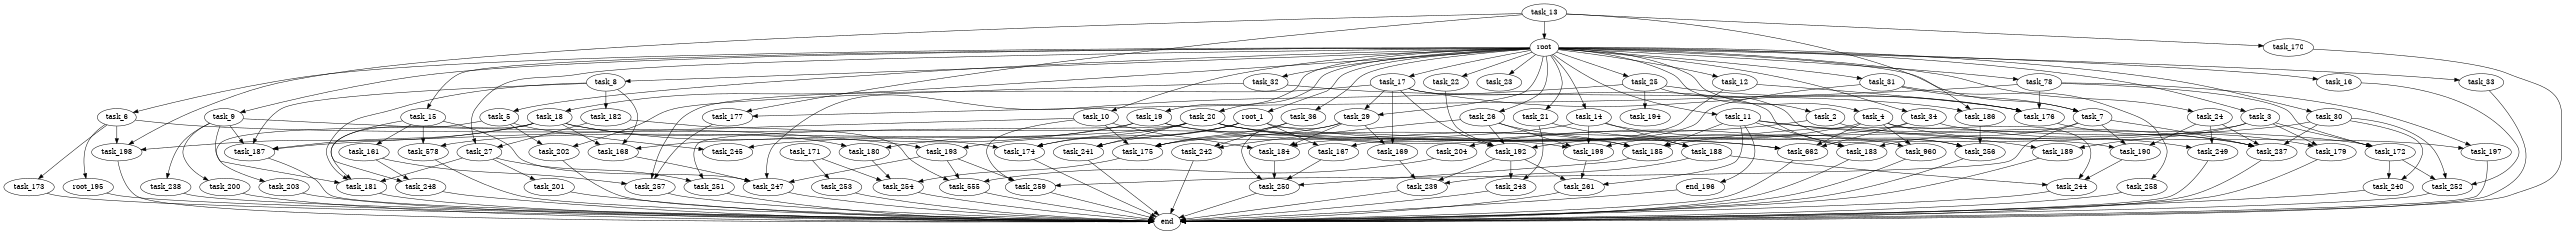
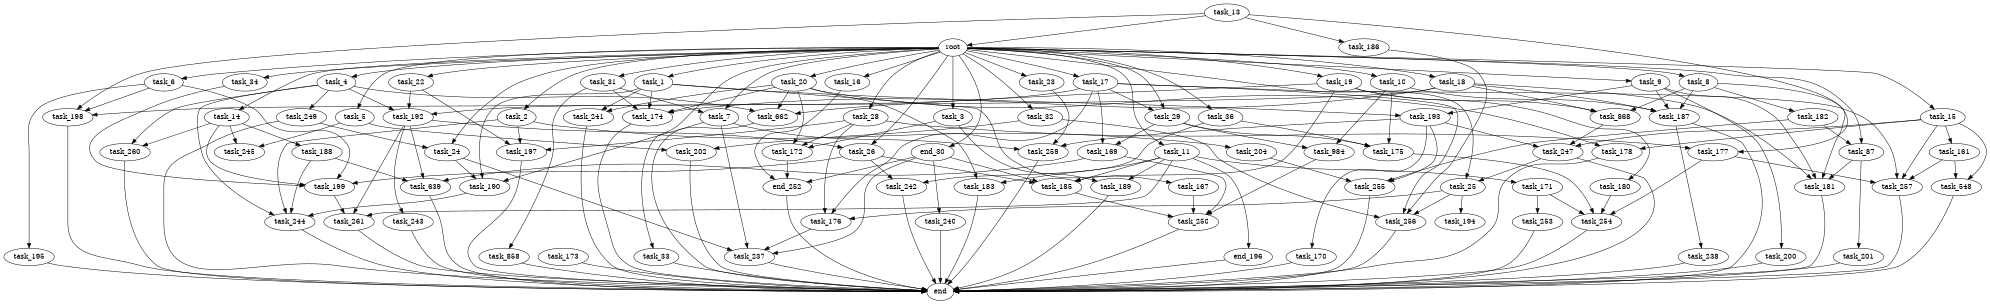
(1913, 30) -> (1348, 173)
(1735, 82) -> none
(2039, 82) -> (866, 117)
(1622, 95) -> (1214, 153)
(1176, 102) -> (1512, 169)
none -> (464, 116)
(1253, 117) -> (653, 82)
(1536, 117) -> none
(2329, 117) -> (933, 152)
(1038, 125) -> (1069, 114)
(1690, 127) -> (626, 101)
(1271, 128) -> (1193, 170)
(1492, 130) -> (574, 131)
(2004, 130) -> (1346, 170)
(2211, 132) -> (374, 136)
(1867, 134) -> none
none -> (352, 135)
(703, 135) -> none
(1982, 136) -> none
(1703, 138) -> none
(182, 143) -> (1688, 185)
(74, 150) -> none
none -> (1921, 150)
(423, 152) -> (1617, 152)
(479, 152) -> (1861, 152)
(613, 152) -> (1615, 117)
(1274, 152) -> (1329, 152)
(1921, 152) -> (125, 152)
(2331, 152) -> none
(2389, 167) -> none
(88, 187) -> (29, 257)
(284, 187) -> none
(421, 187) -> (1956, 187)
(709, 187) -> none
(965, 187) -> (1370, 187)
(1422, 187) -> (426, 187)
none -> (1659, 187)
(2142, 187) -> (504, 257)
(2447, 187) -> (787, 187)
